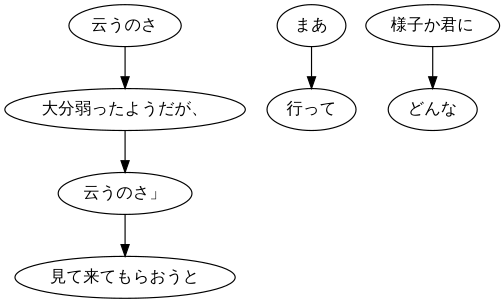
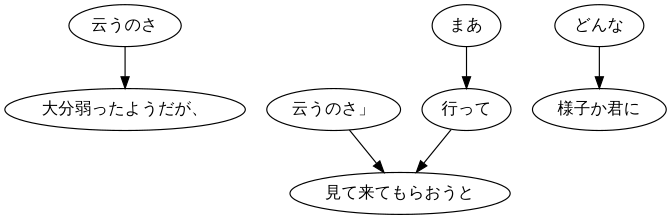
(433, 62) -> (599, 62)
(125, 146) -> none
none -> (438, 146)
